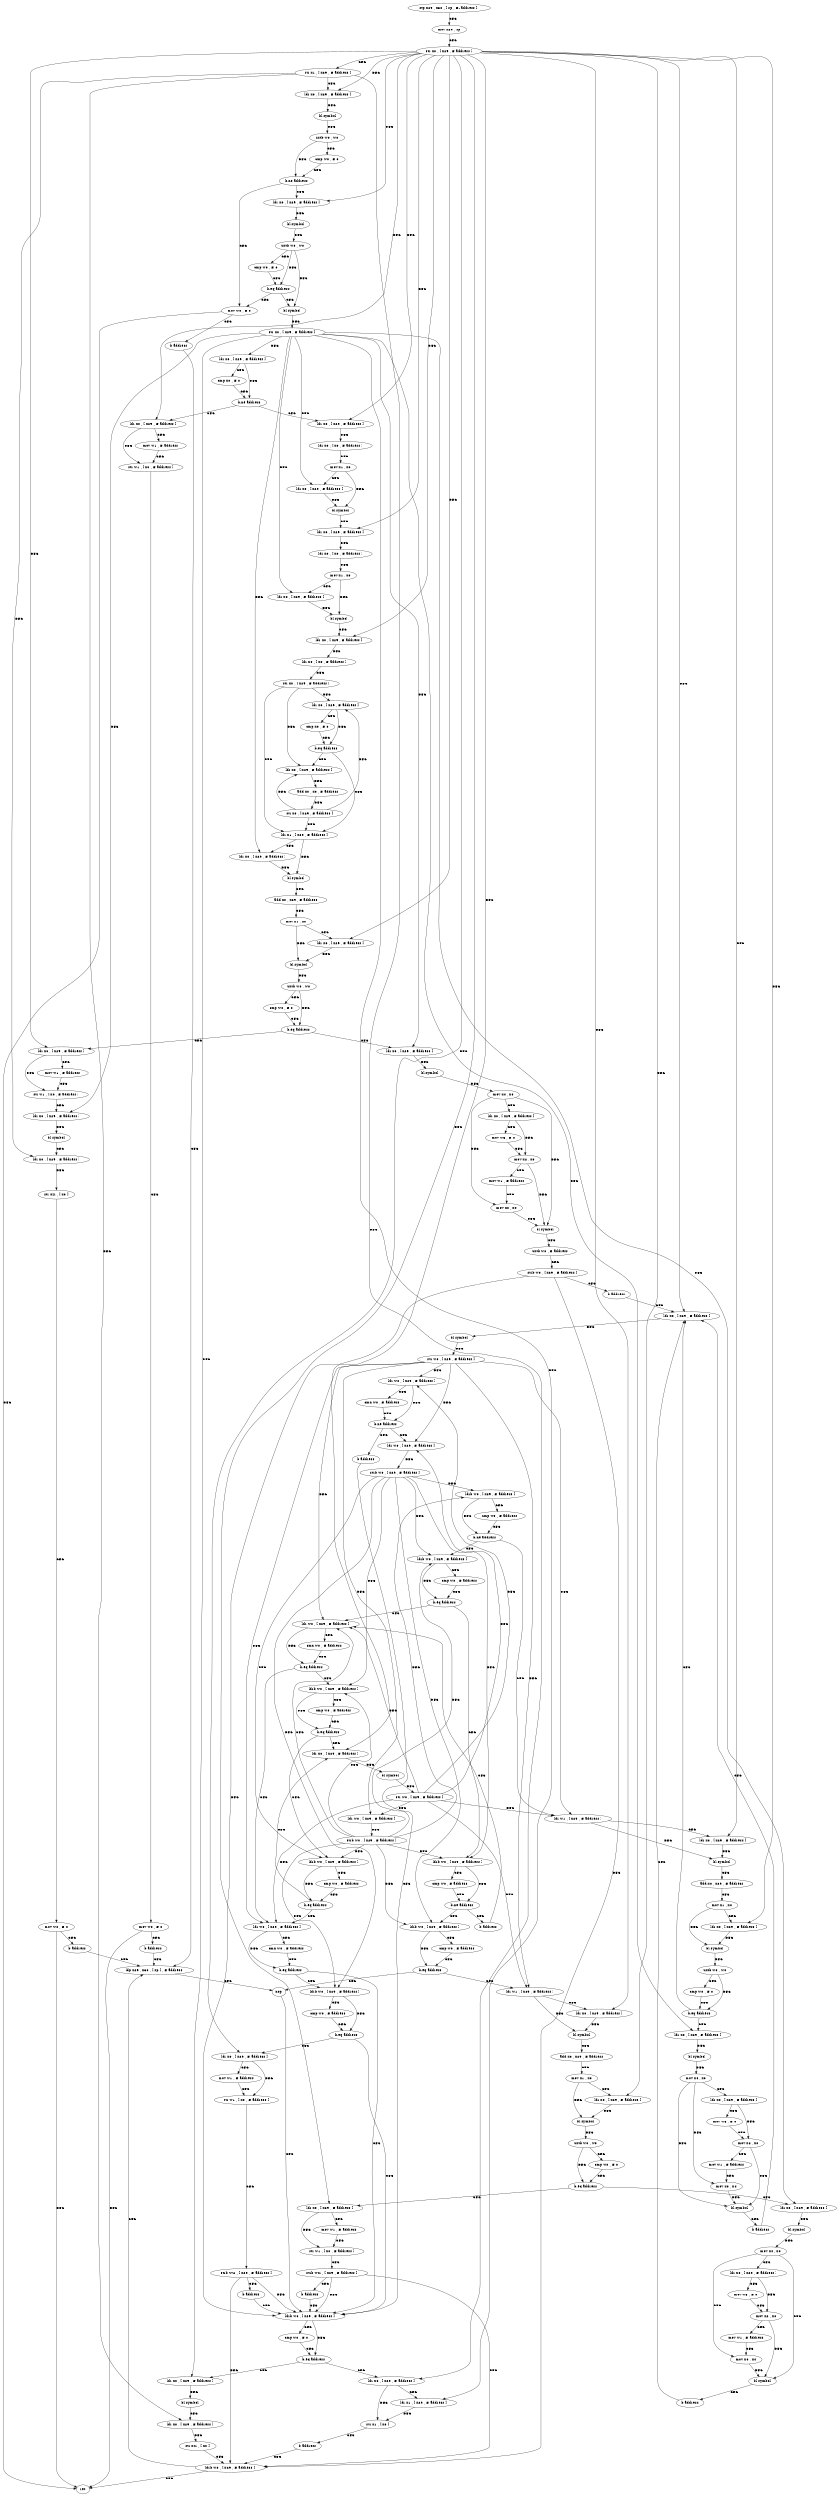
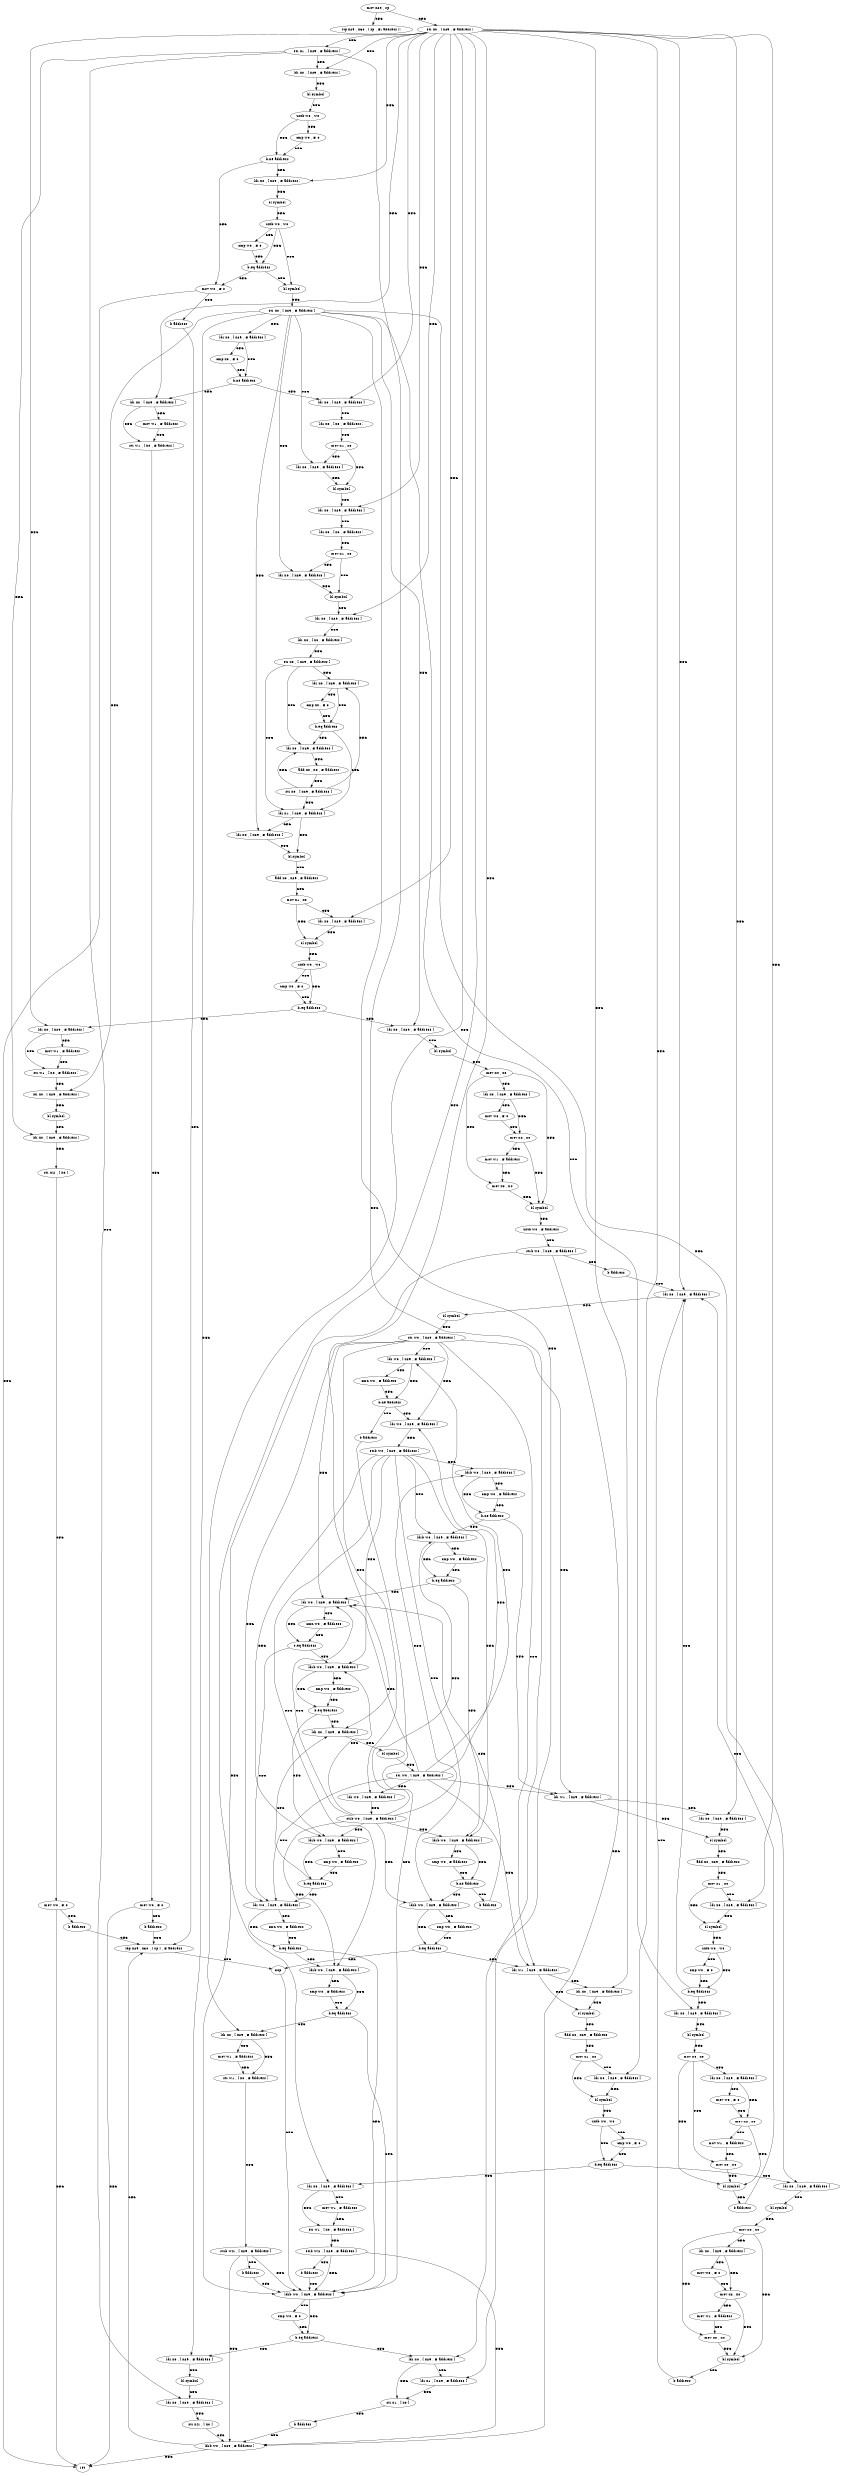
(449, 18) -> (375, 18)
